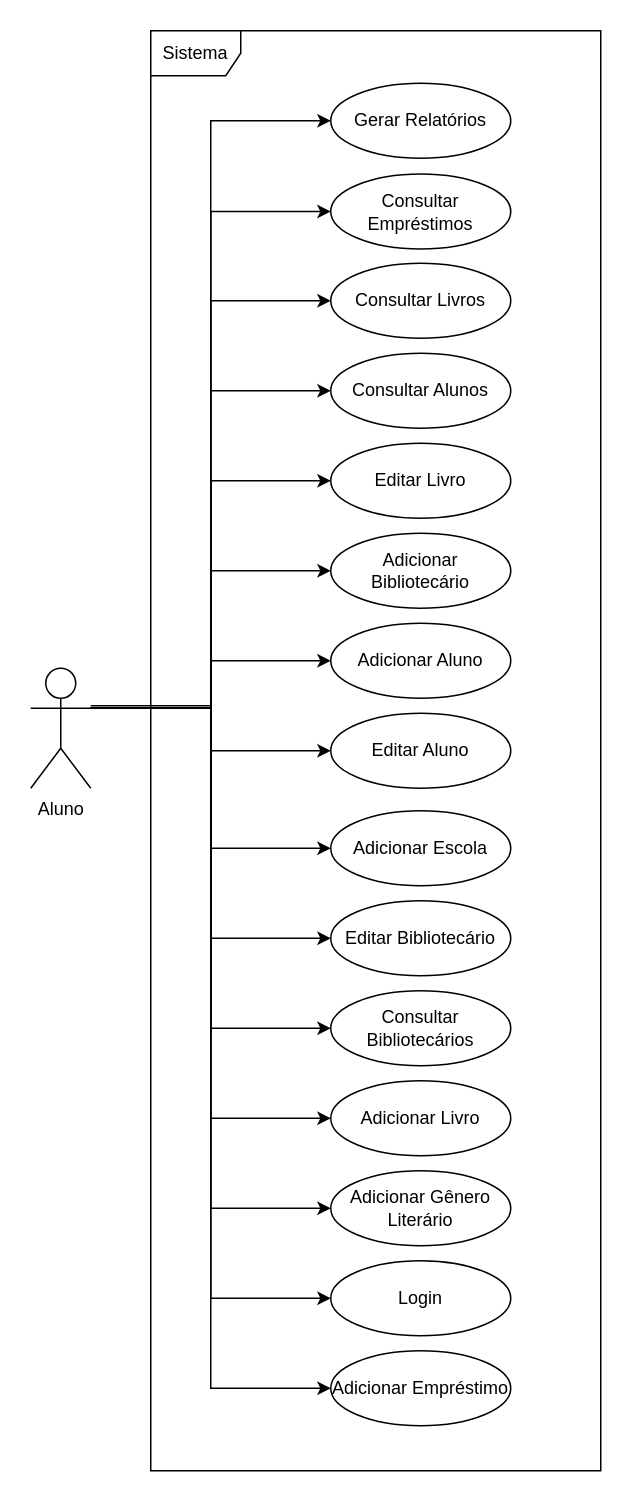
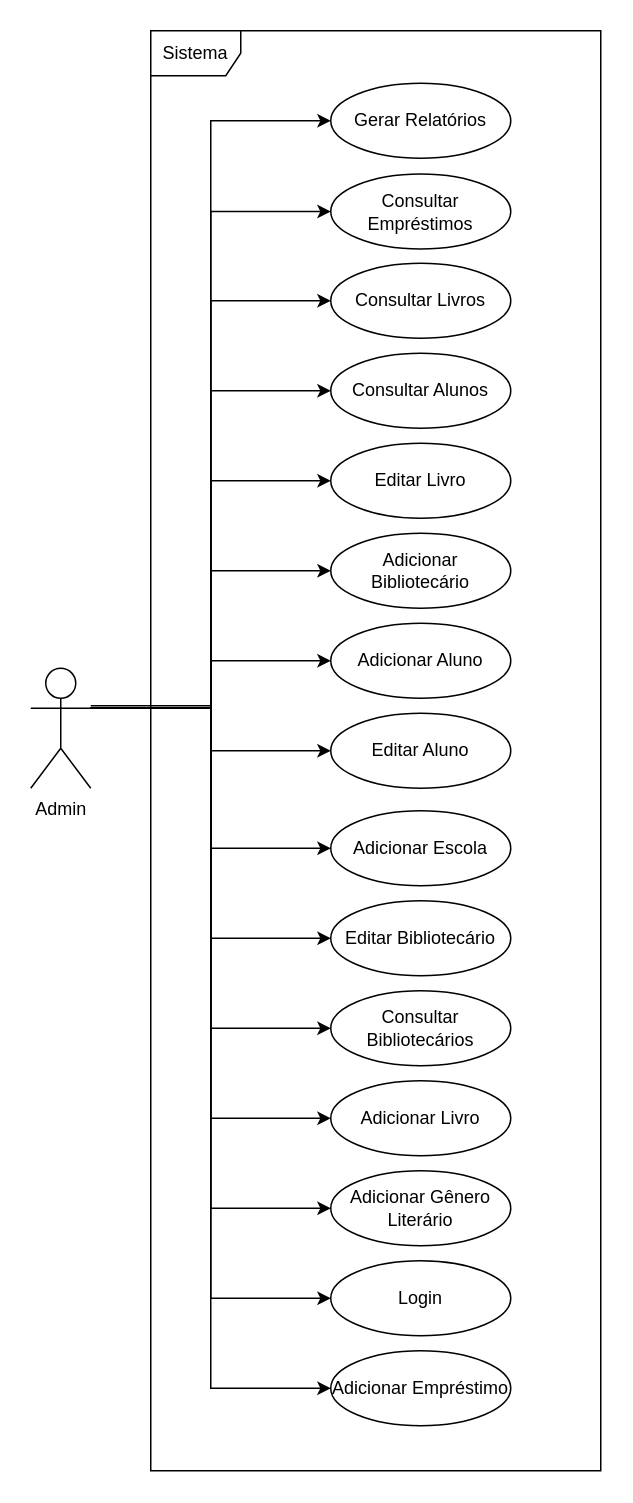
(62, 810) -> (62, 810)
